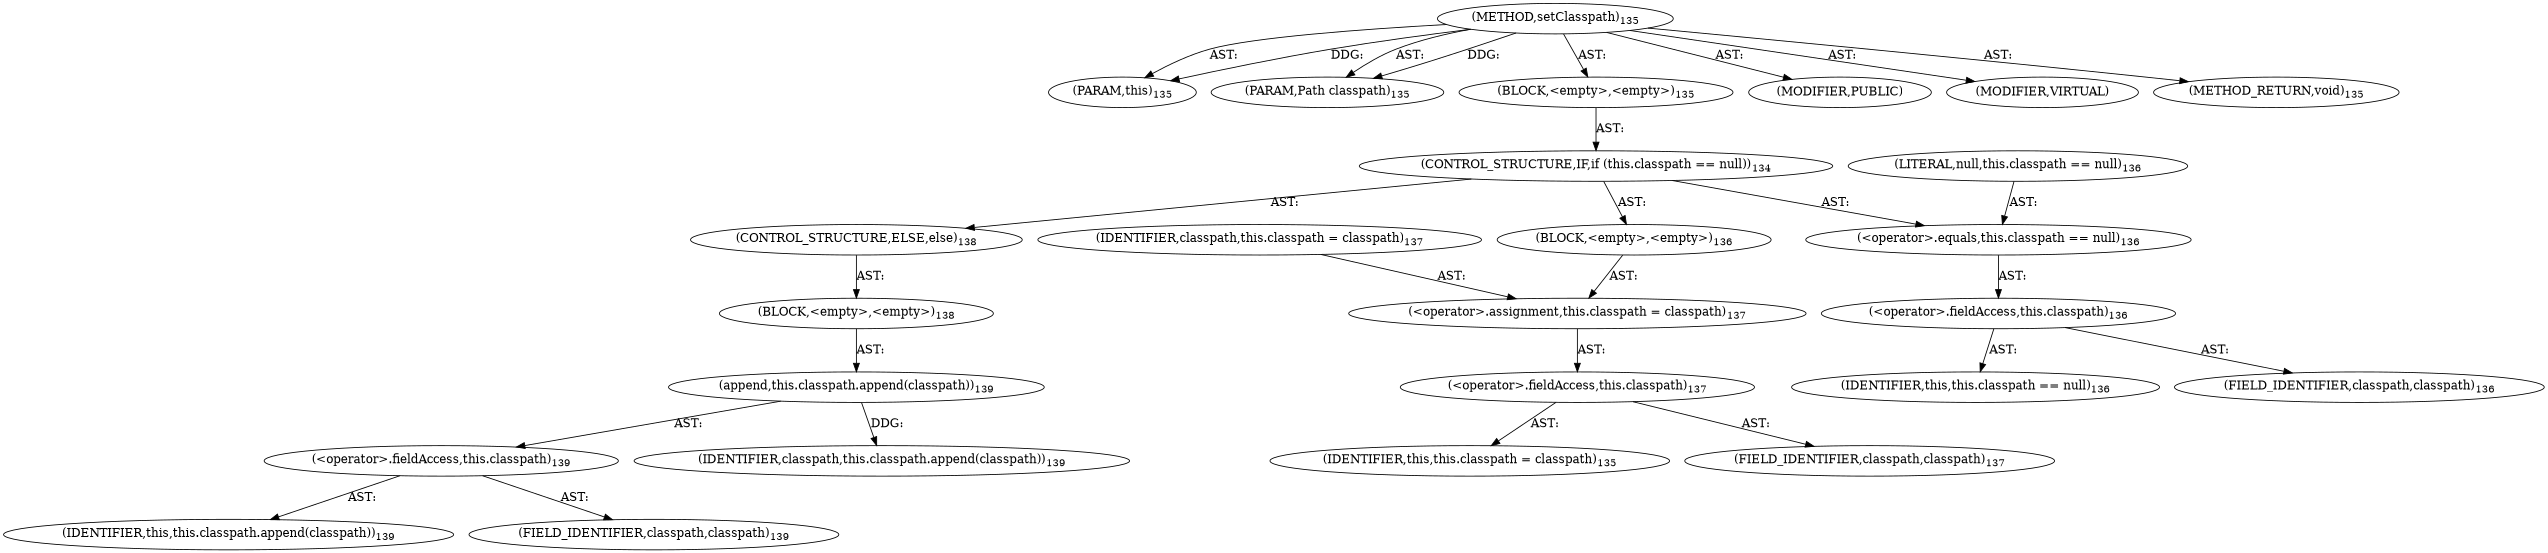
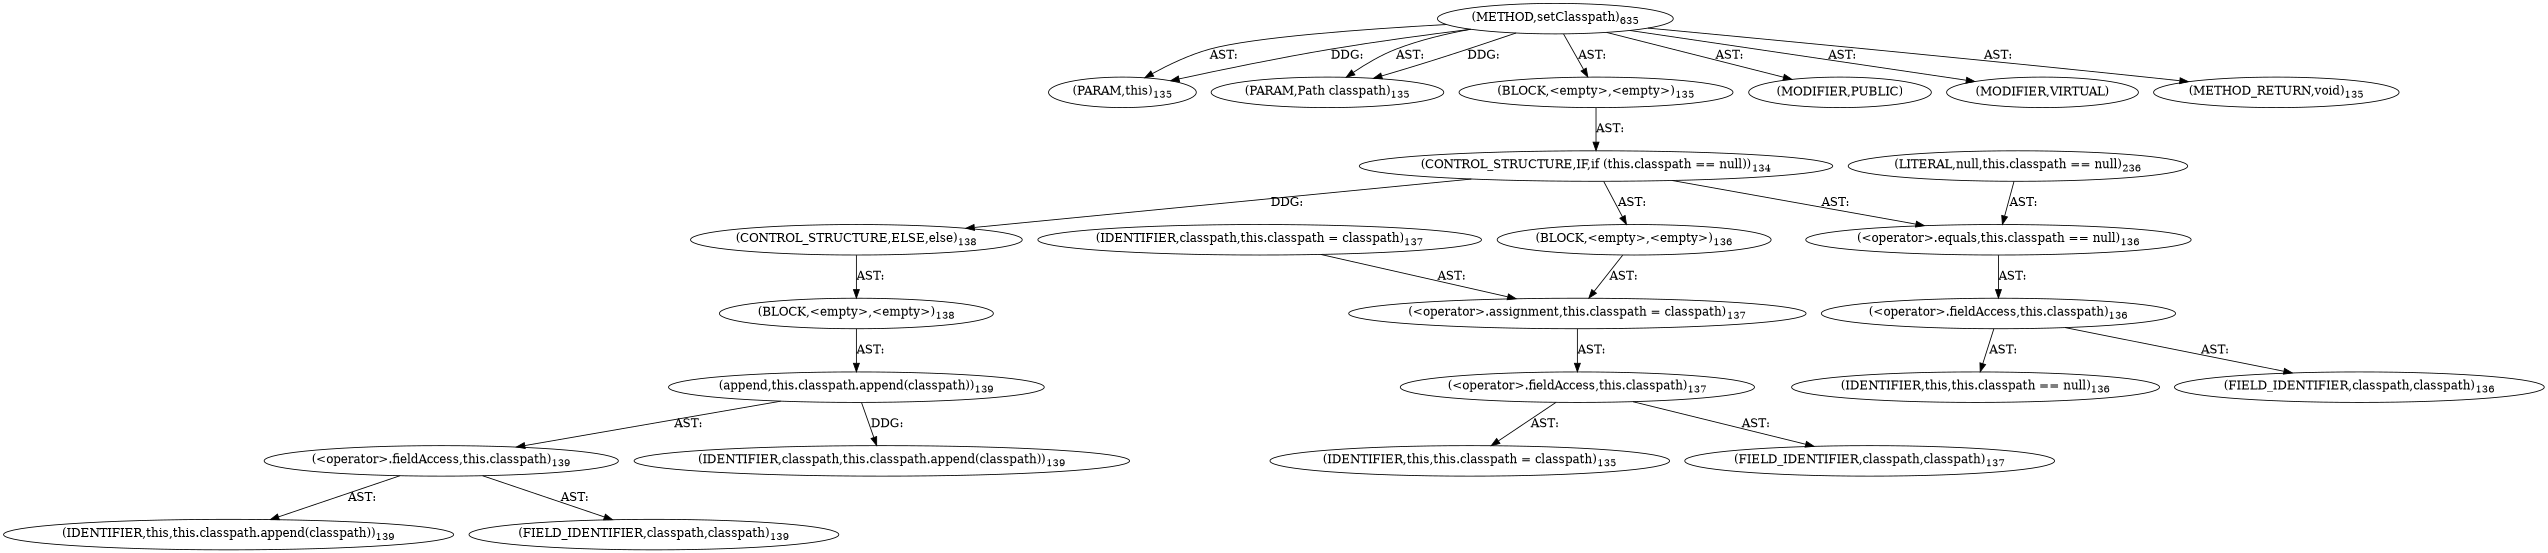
(1629, 17) -> (1629, 17)
(2132, 165) -> (2132, 165)
(1287, 203) -> (1289, 203)
